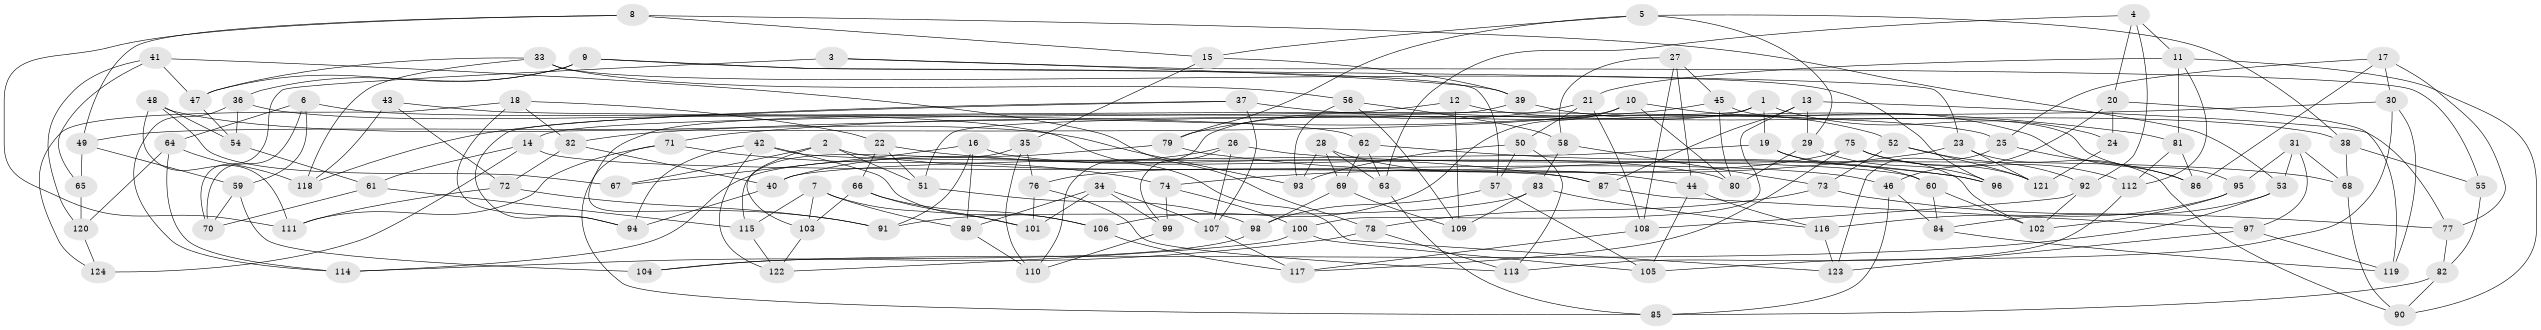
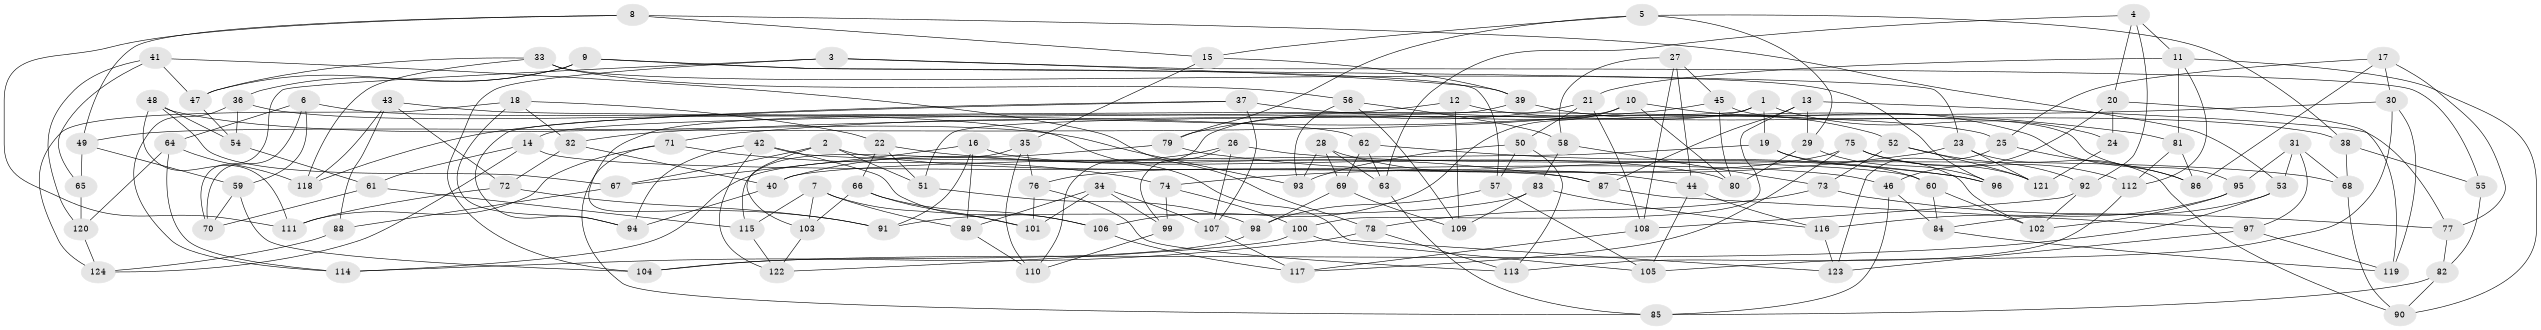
none -> (497, 89)
none -> (339, 229)
